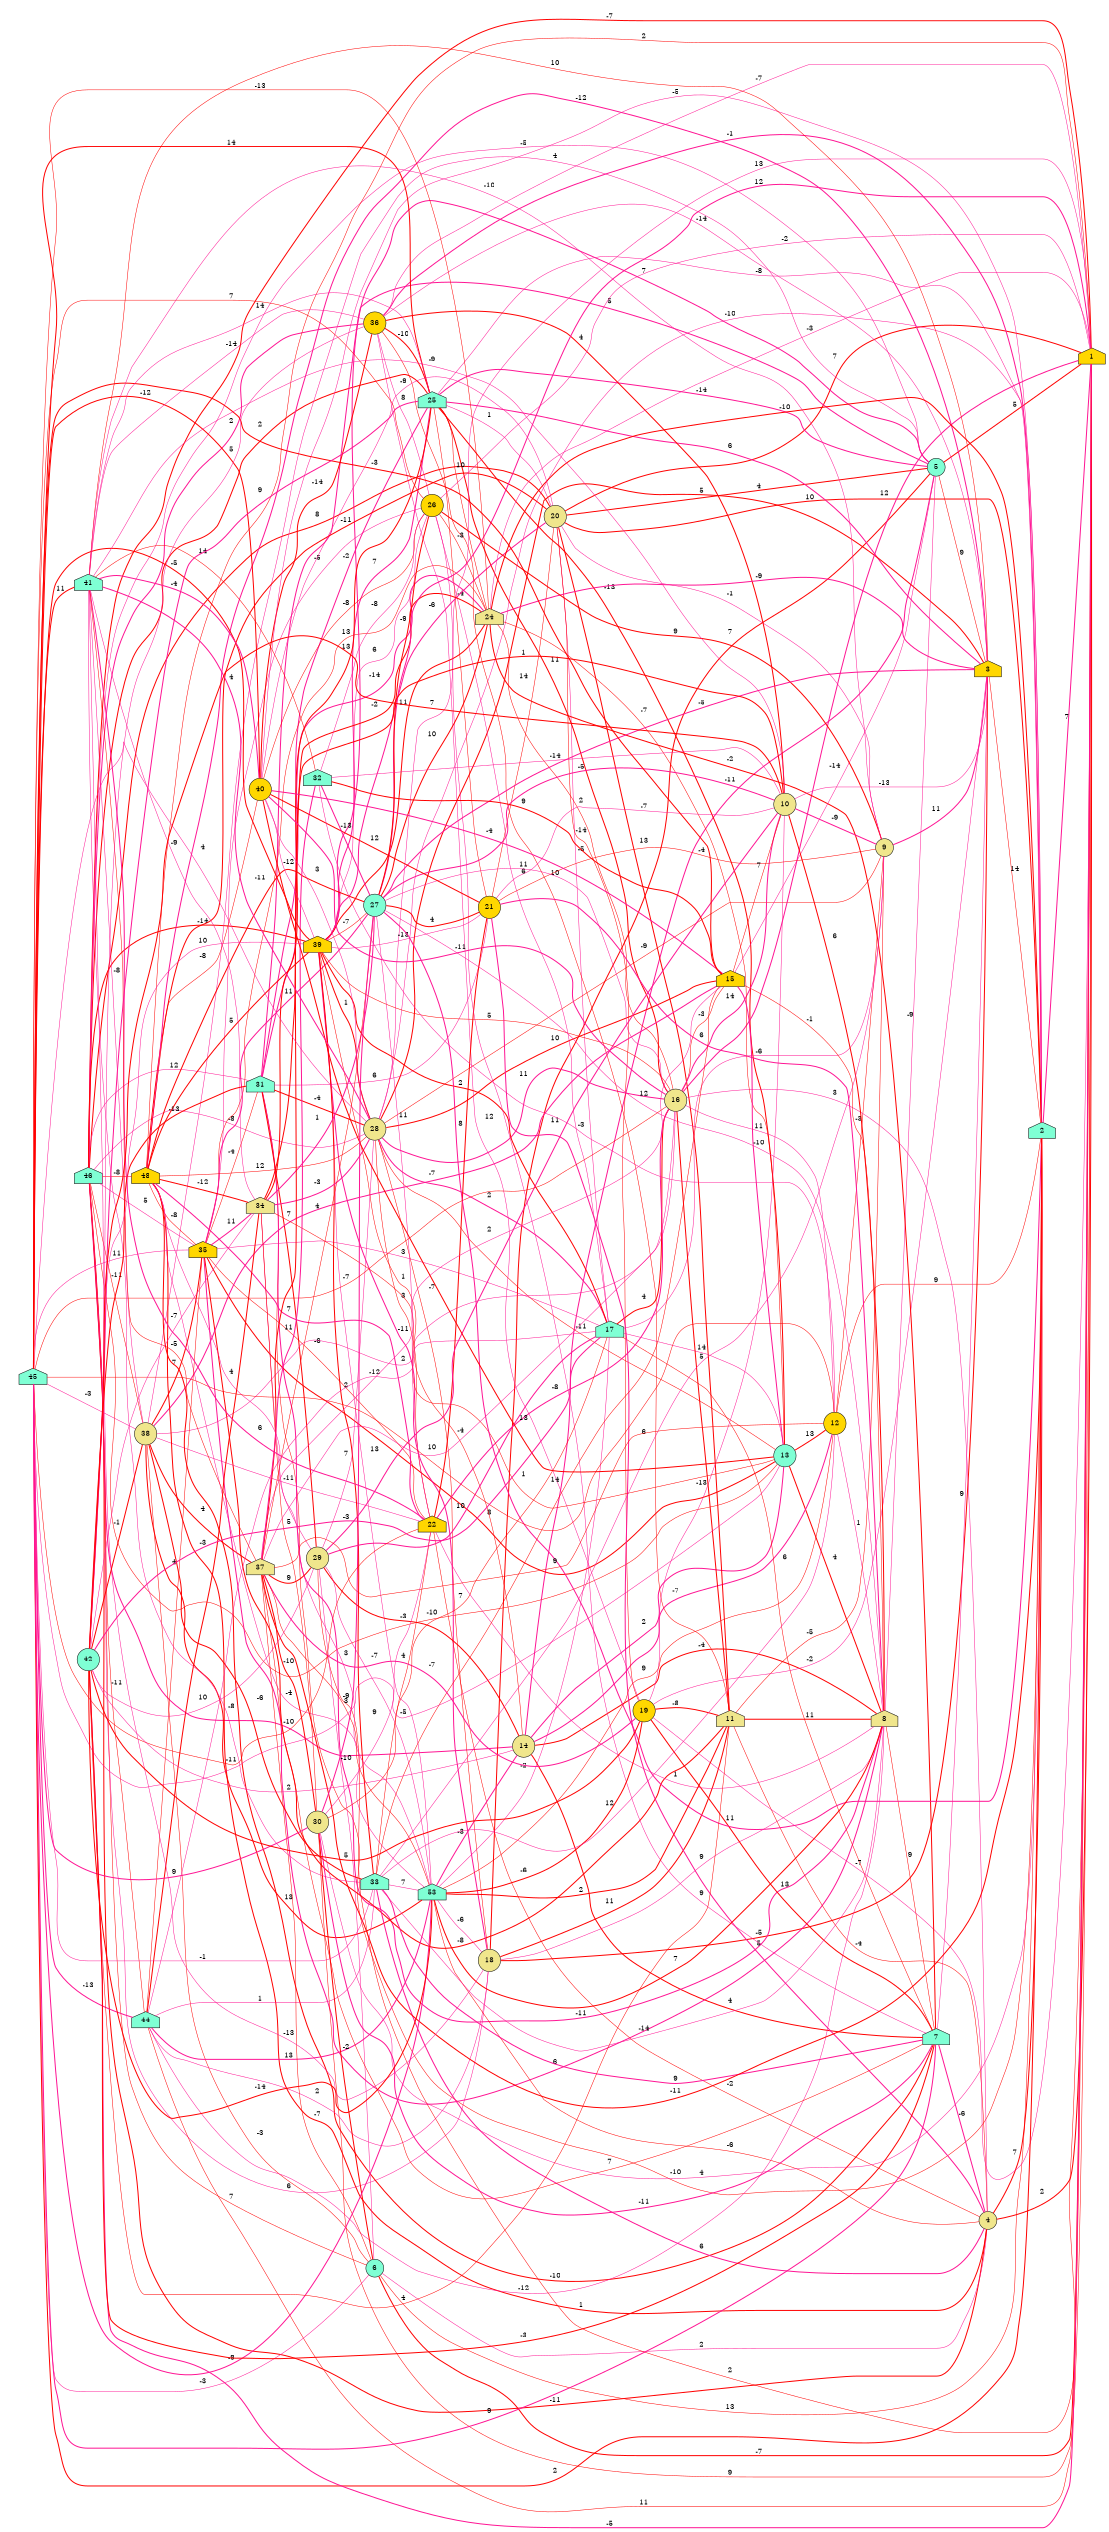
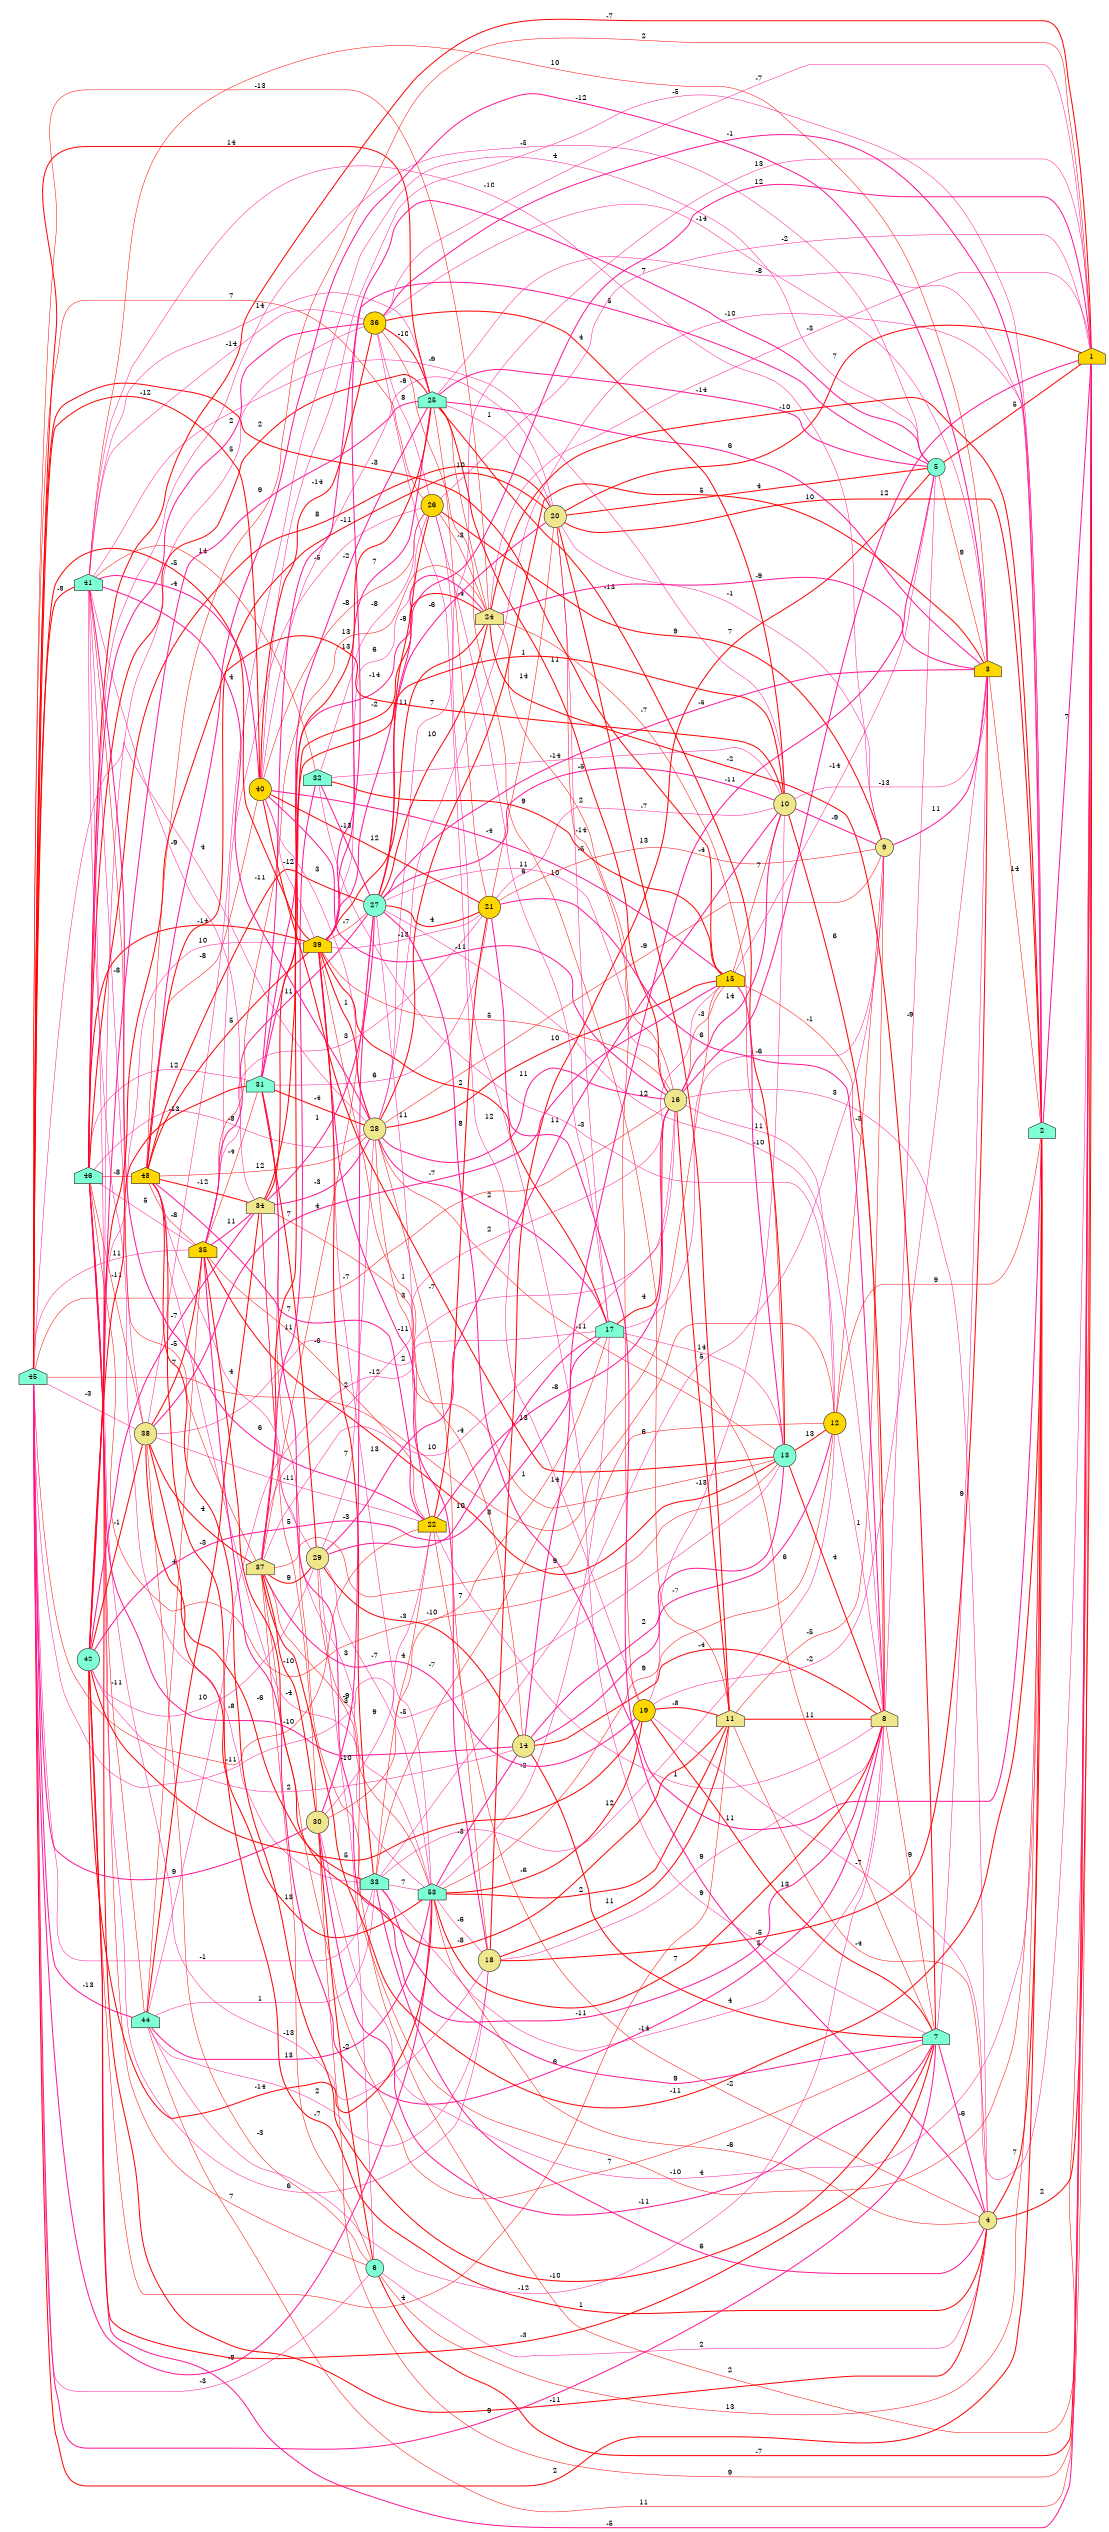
(61, 589) -> (61, 589)
(403, 1257) -> (285, 1052)
(132, 1416) -> (132, 1416)
